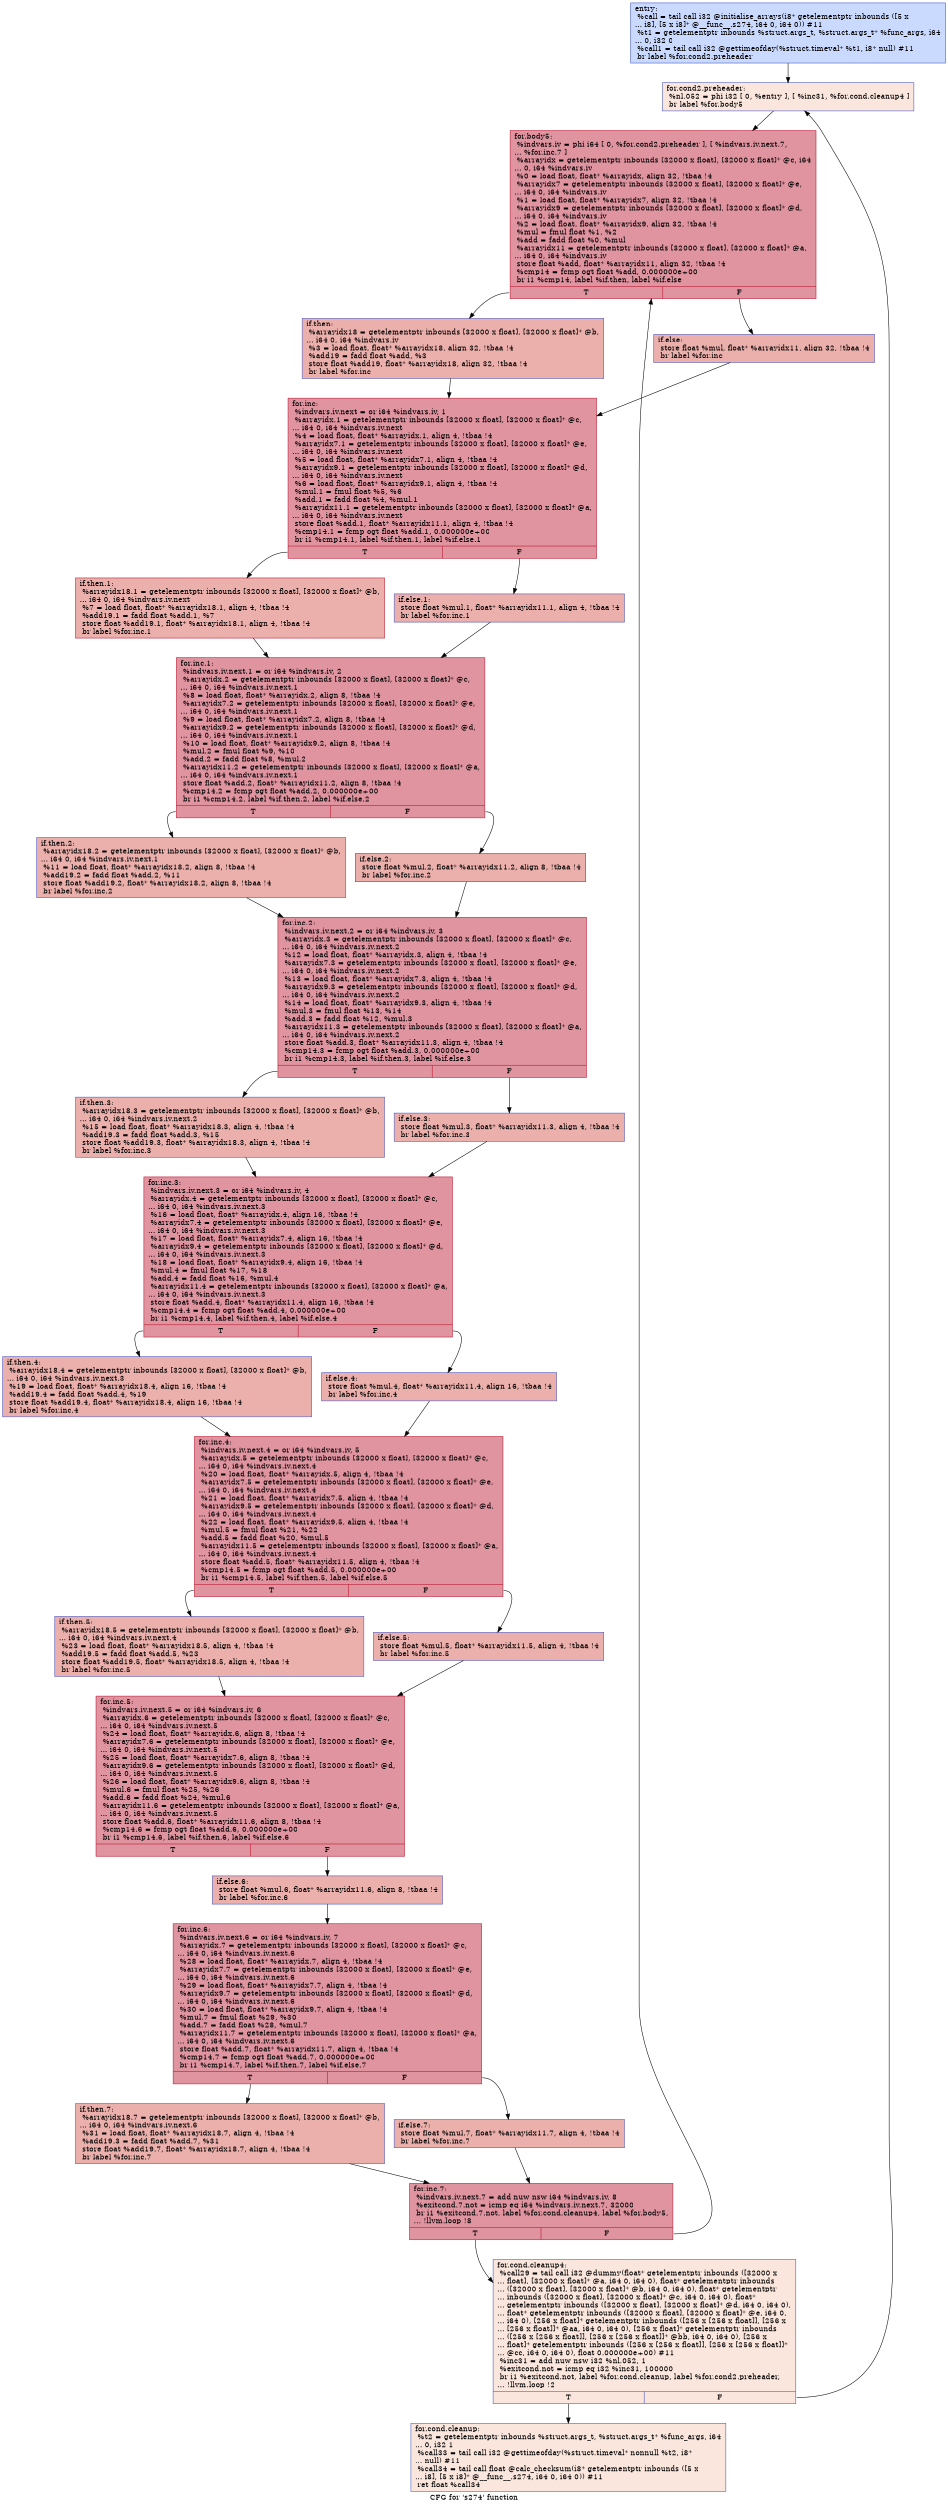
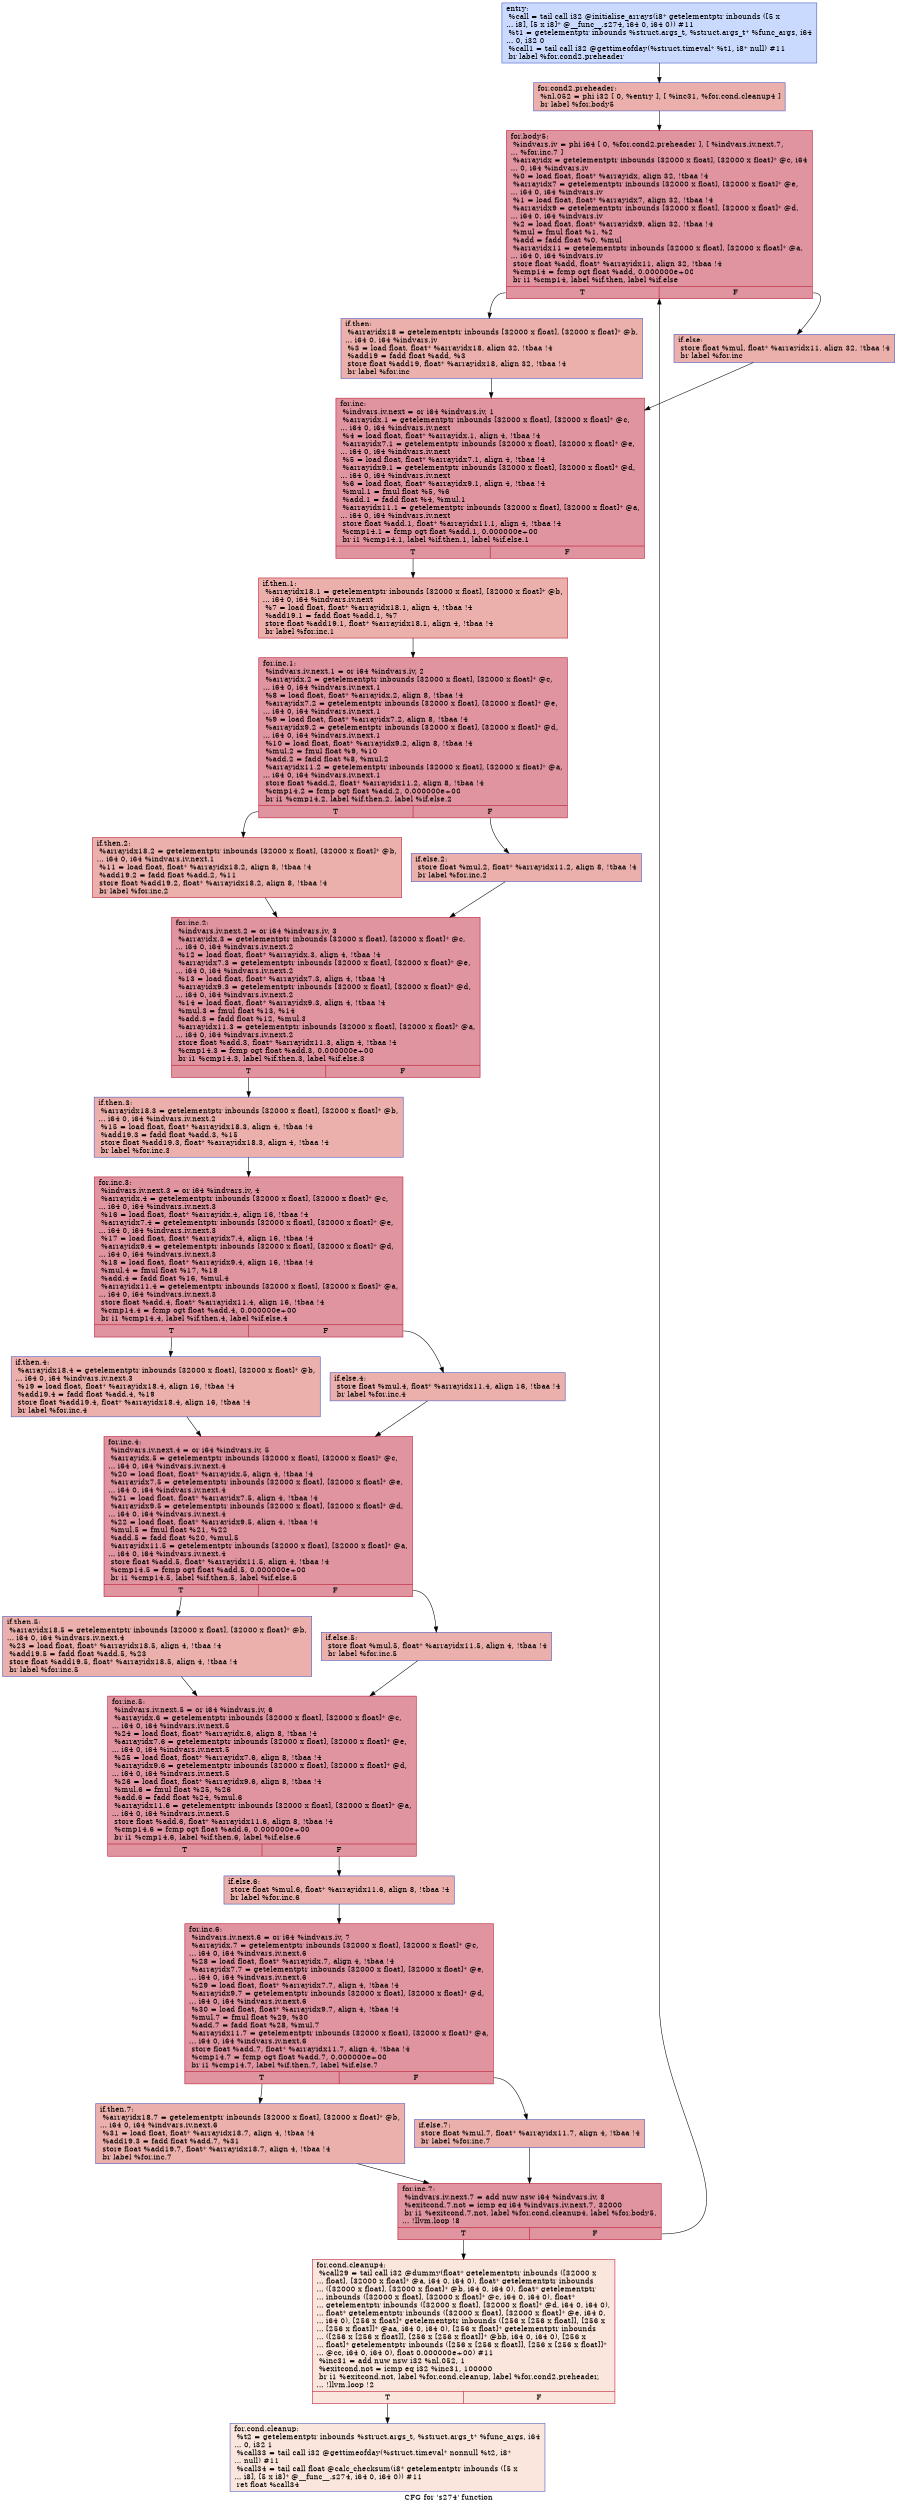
(788, 97) -> (659, 97)
(509, 608) -> none
(191, 868) -> (247, 868)
(471, 868) -> (526, 868)
(509, 1127) -> none
(889, 1274) -> none
(644, 2332) -> (464, 2332)
